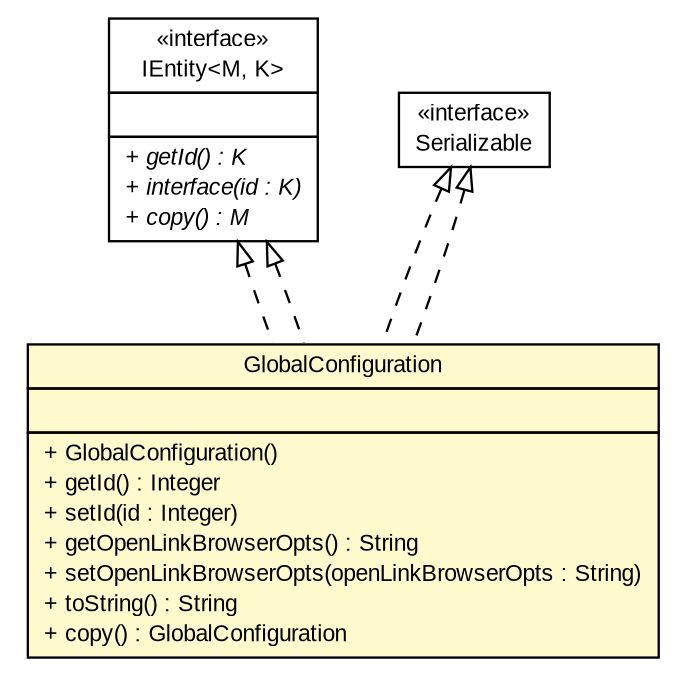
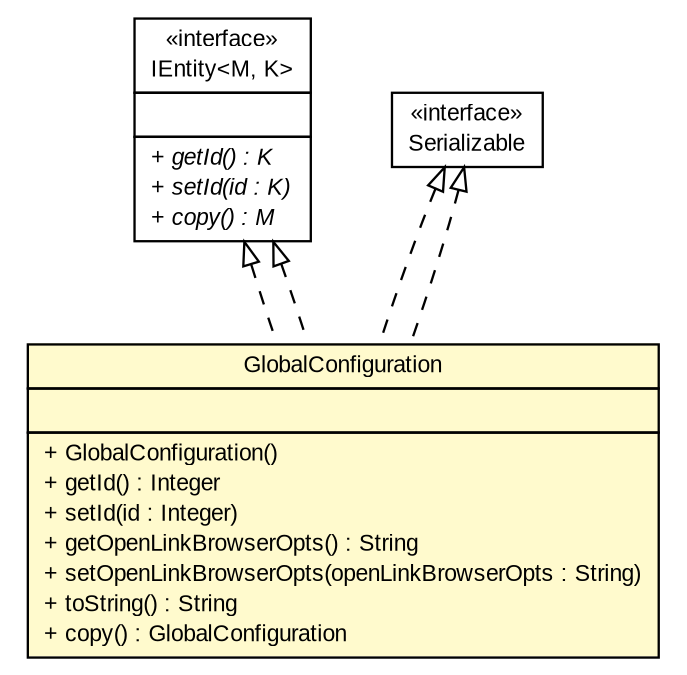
(213, 188) -> (222, 188)
